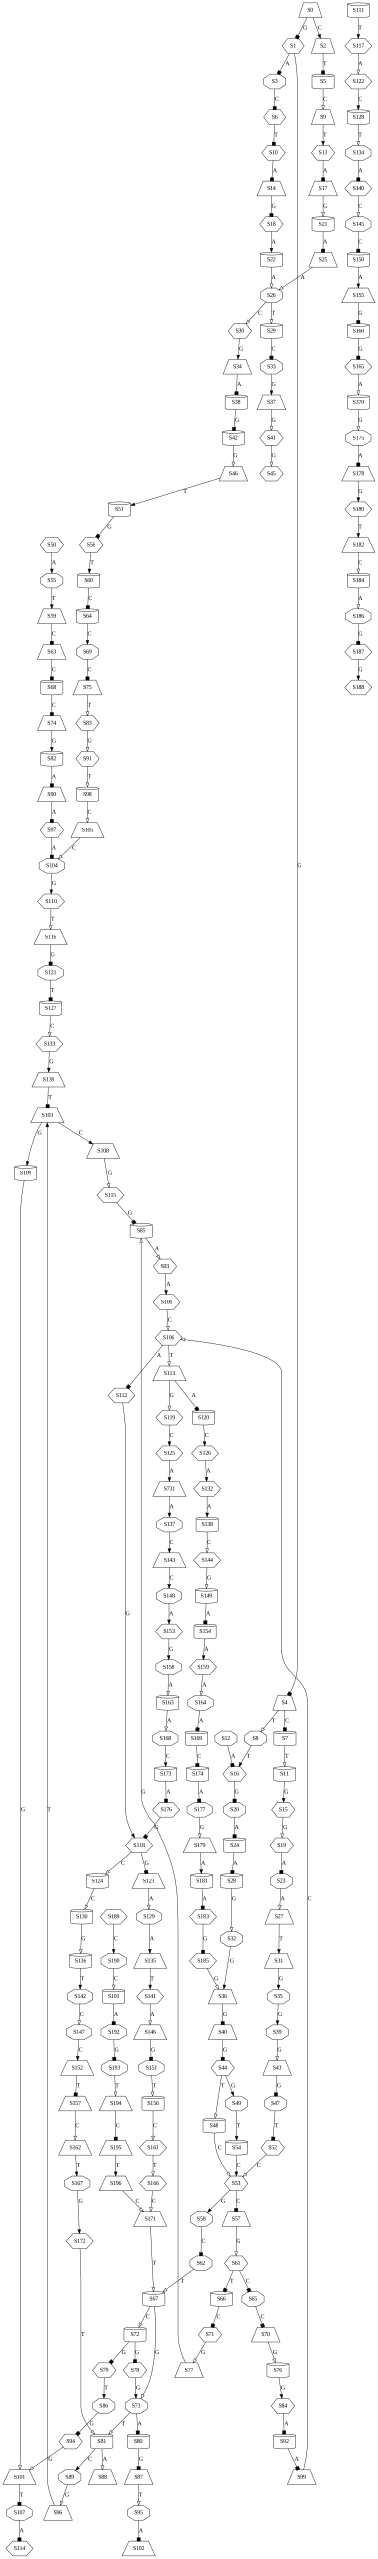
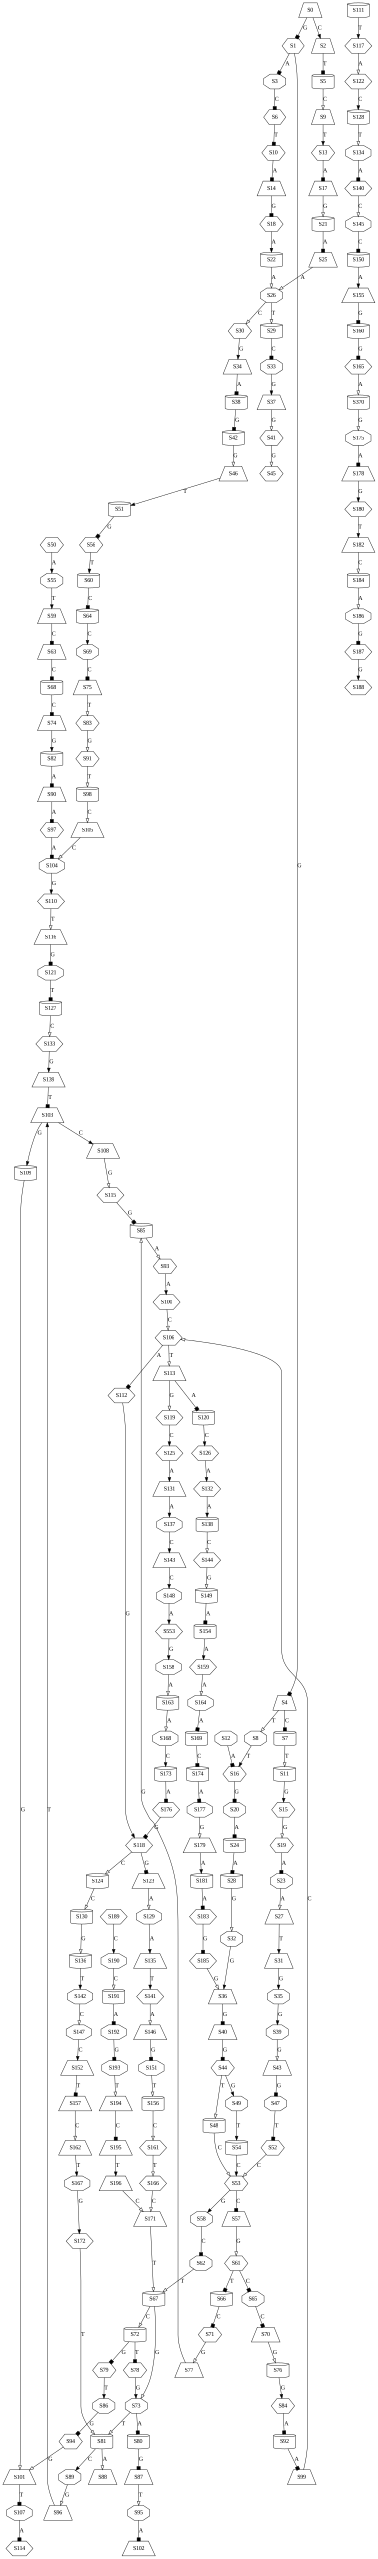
(169, 1489) -> (169, 1489)
(169, 1632) -> (169, 1632)
(137, 2352) -> (137, 2352)
